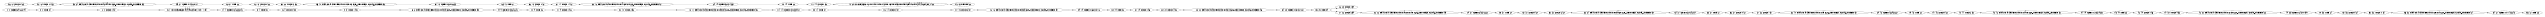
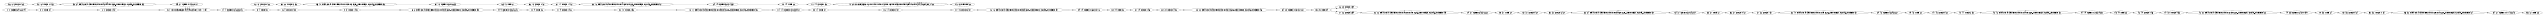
(233, 4) -> none
